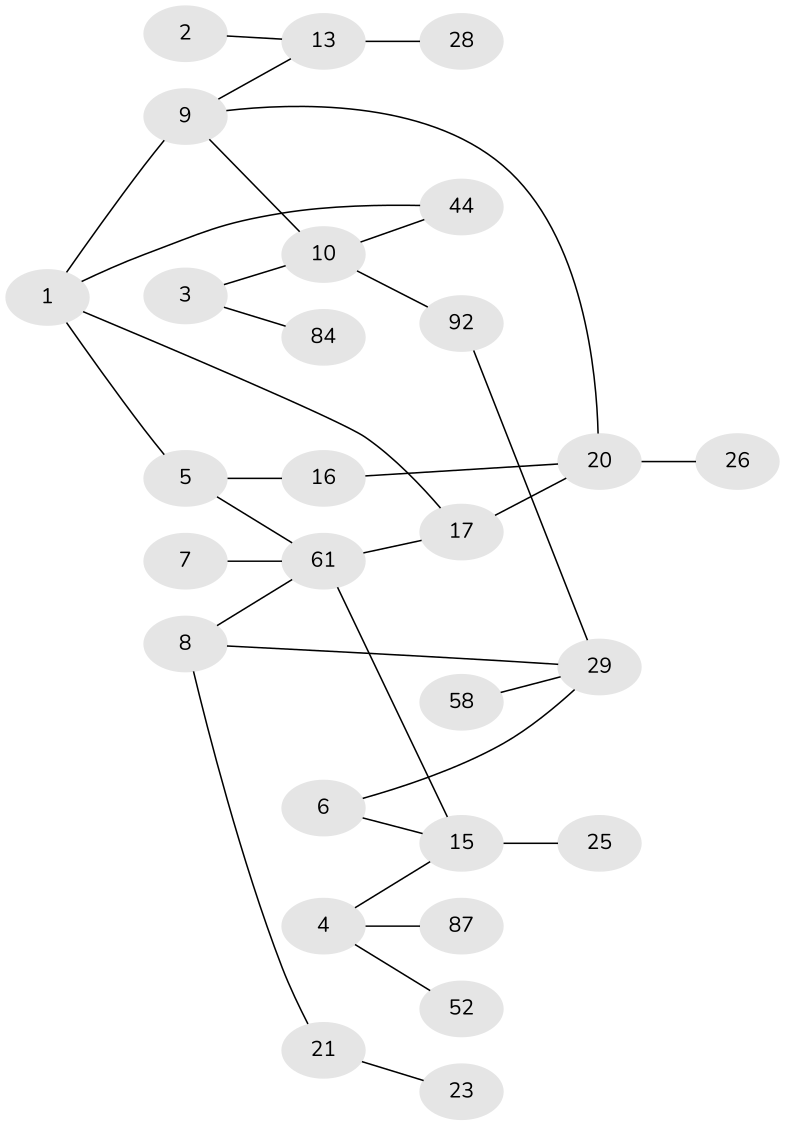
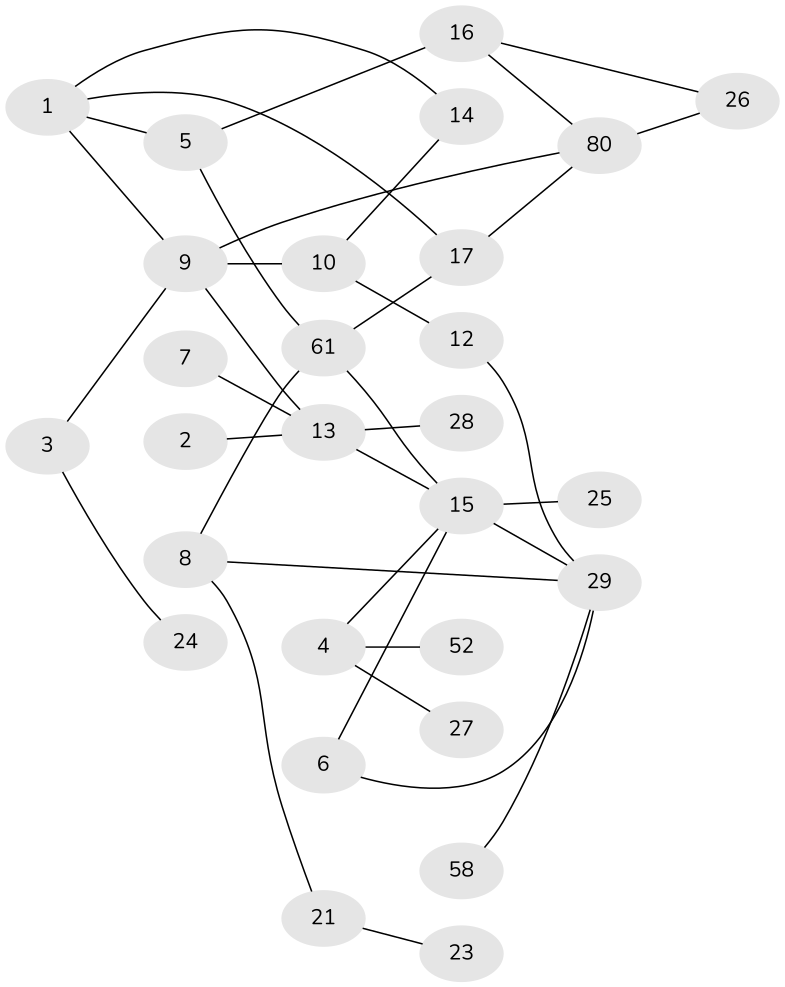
none -> (600, 68)
(462, 207) -> (462, 117)
(255, 275) -> (116, 355)
(462, 324) -> (462, 340)
(324, 337) -> (186, 642)
(600, 462) -> (600, 146)
none -> (393, 469)
none -> (530, 544)
(255, 561) -> (255, 396)
(462, 926) -> (462, 730)
